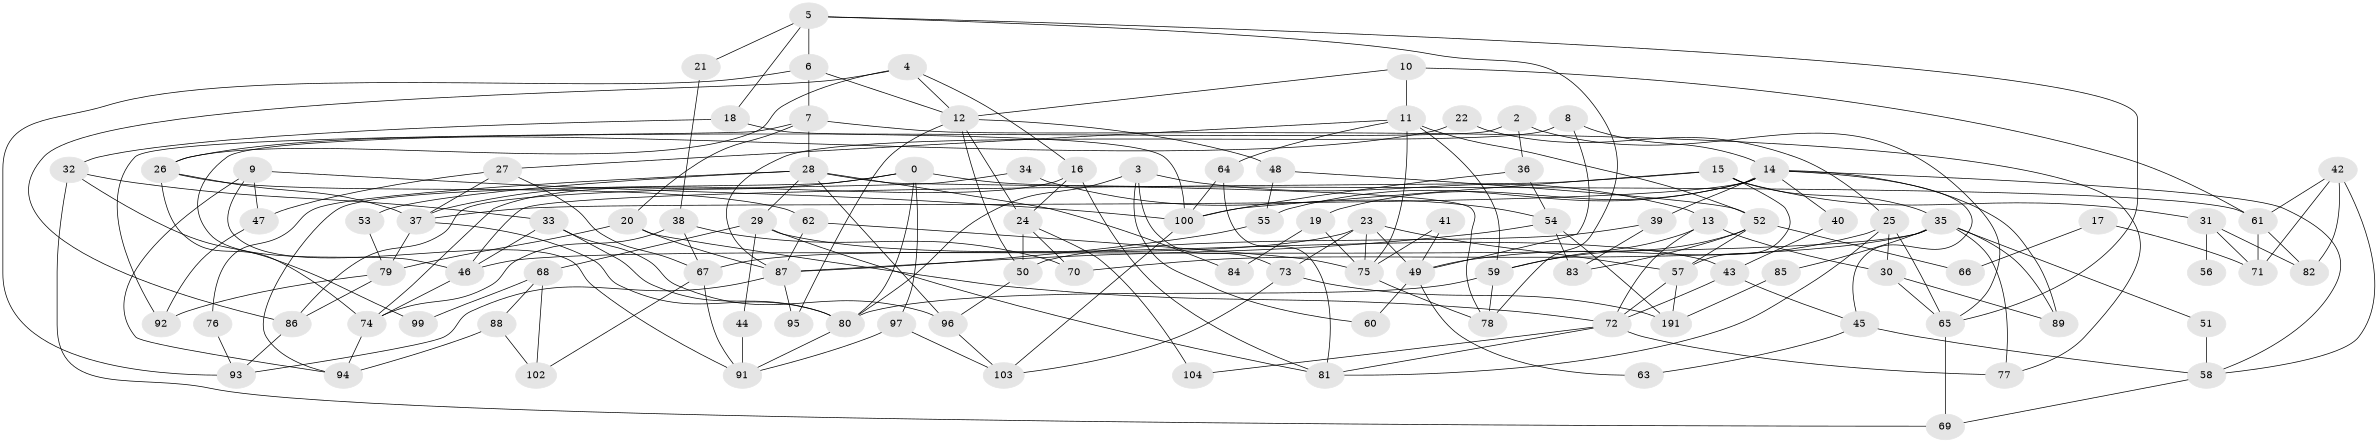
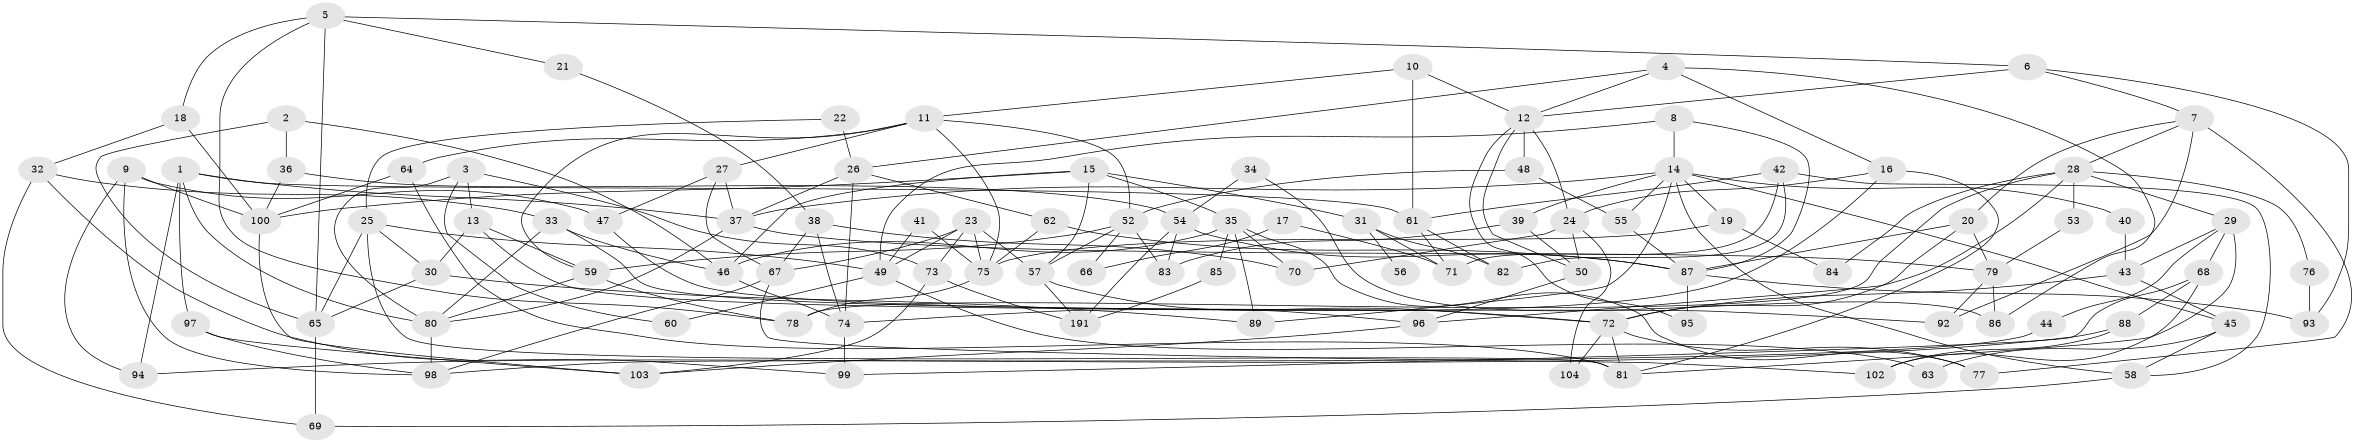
(914, 170) -> (181, 170)
(2207, 324) -> none
(264, 350) -> none
(355, 350) -> (845, 353)
(742, 376) -> (431, 376)
